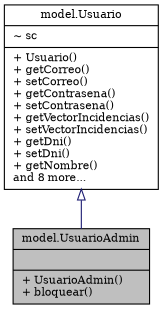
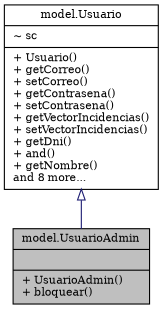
(41, 154) -> (34, 154)
